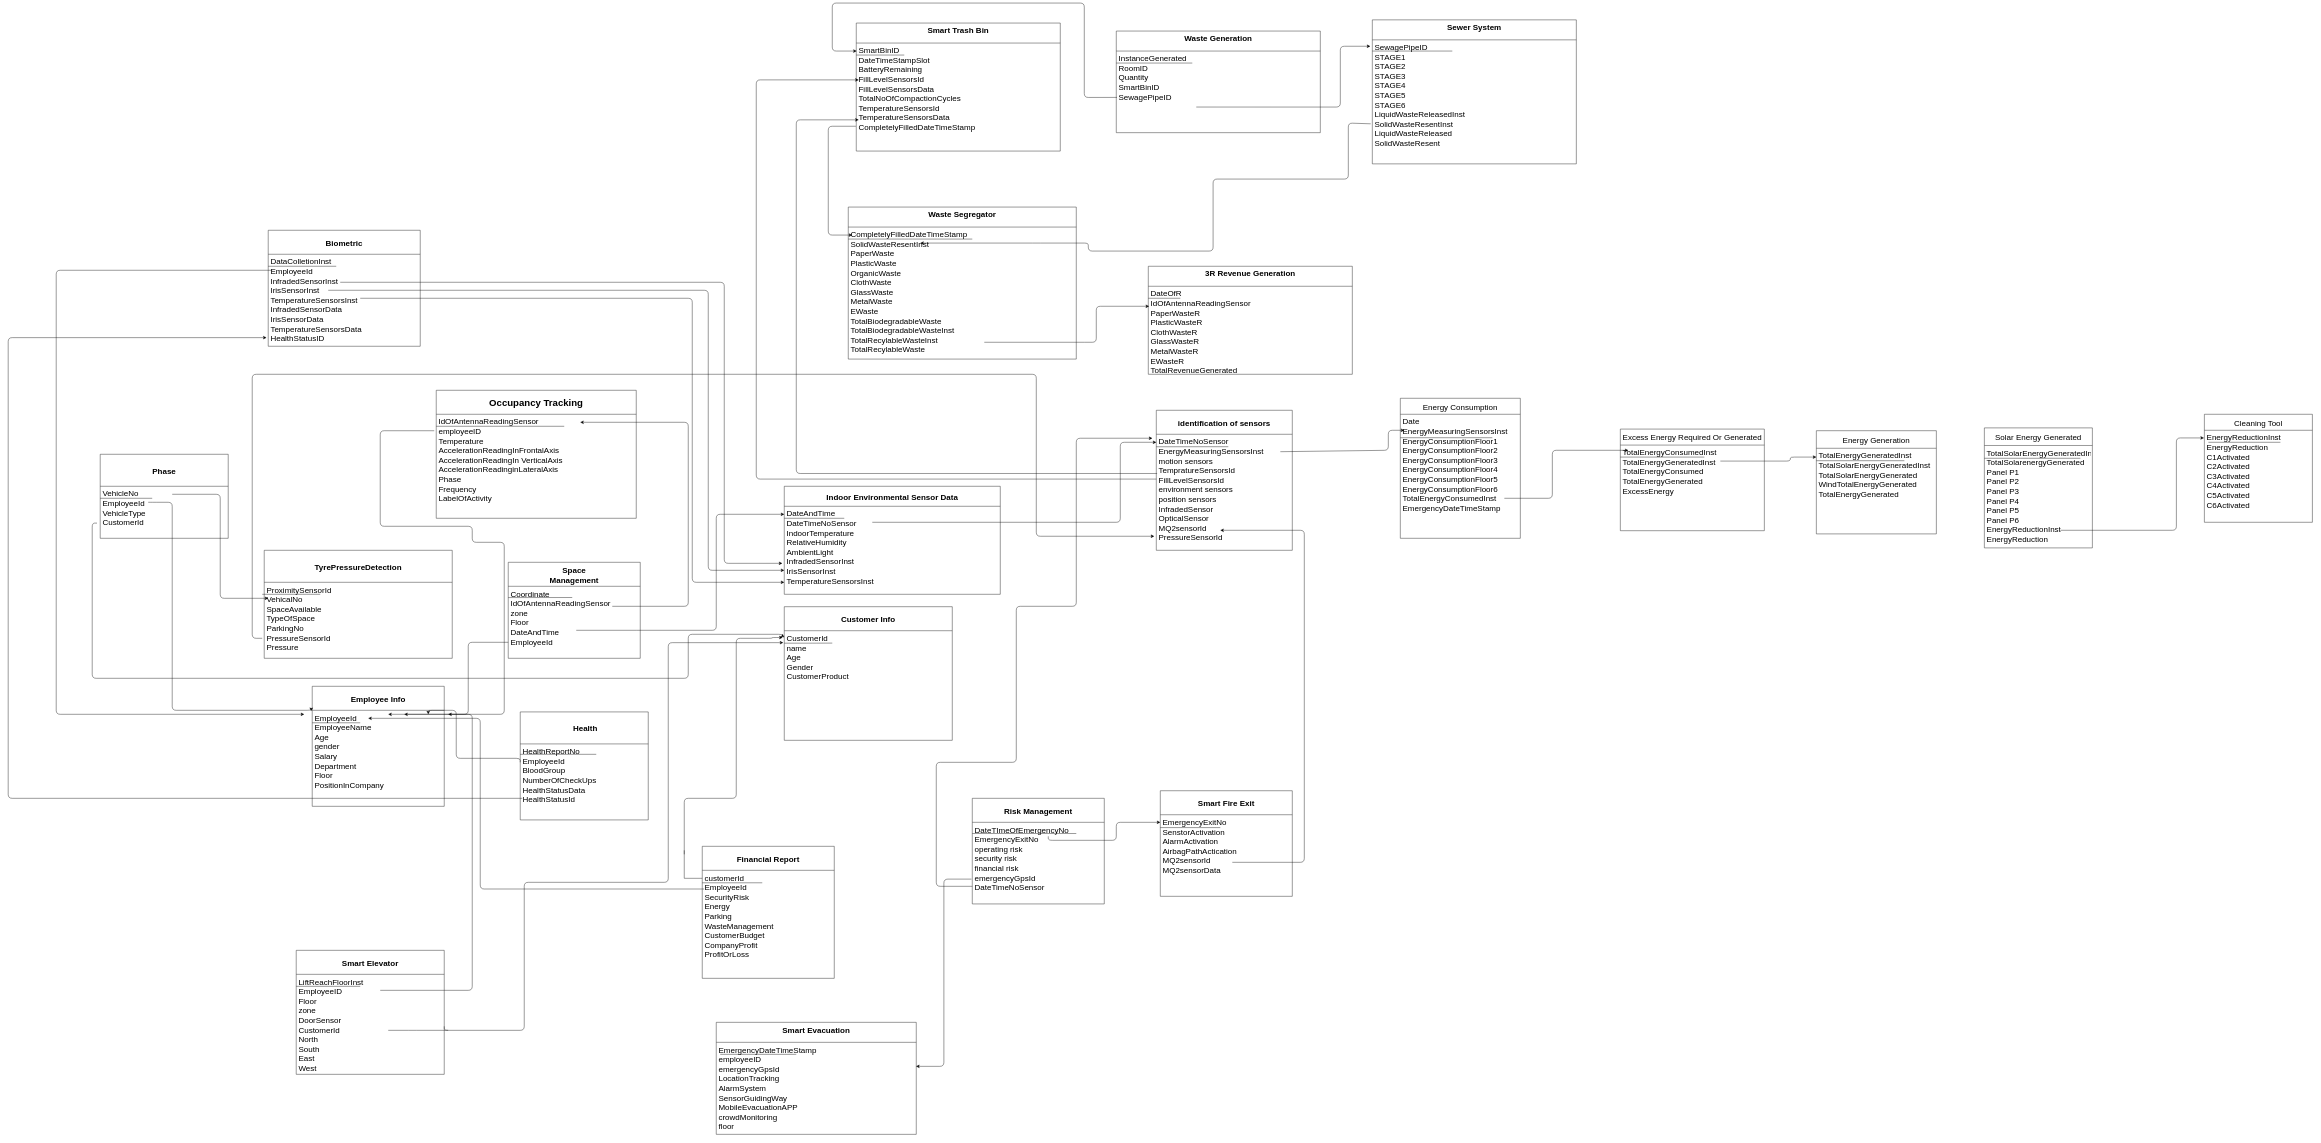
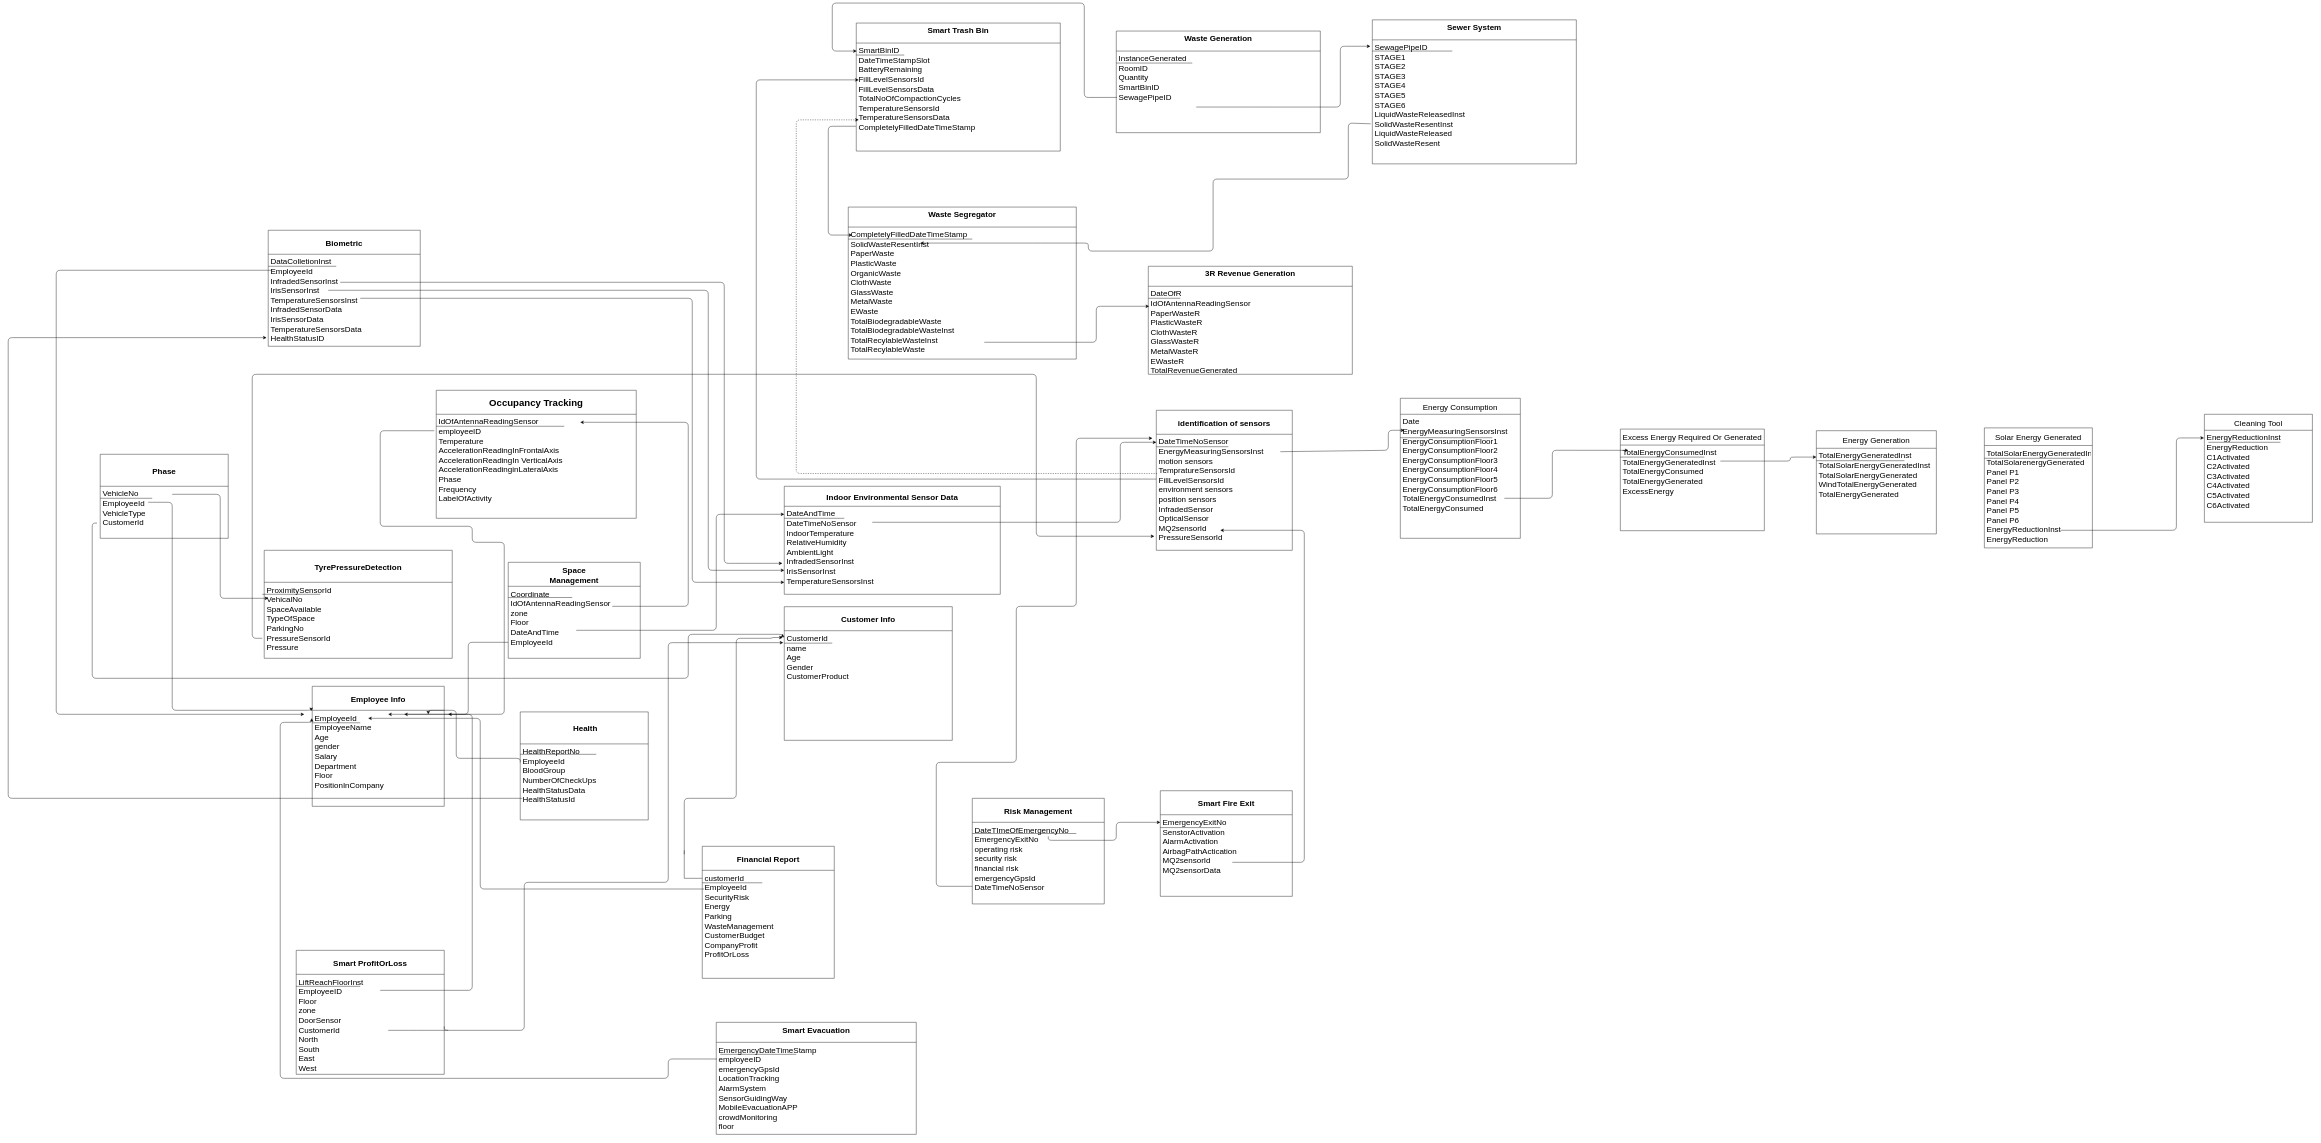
(1411, 422) -> (1411, 422)
(796, 448) -> (796, 448)
none -> (310, 722)
(370, 963) -> (370, 963)
(920, 1066) -> none
